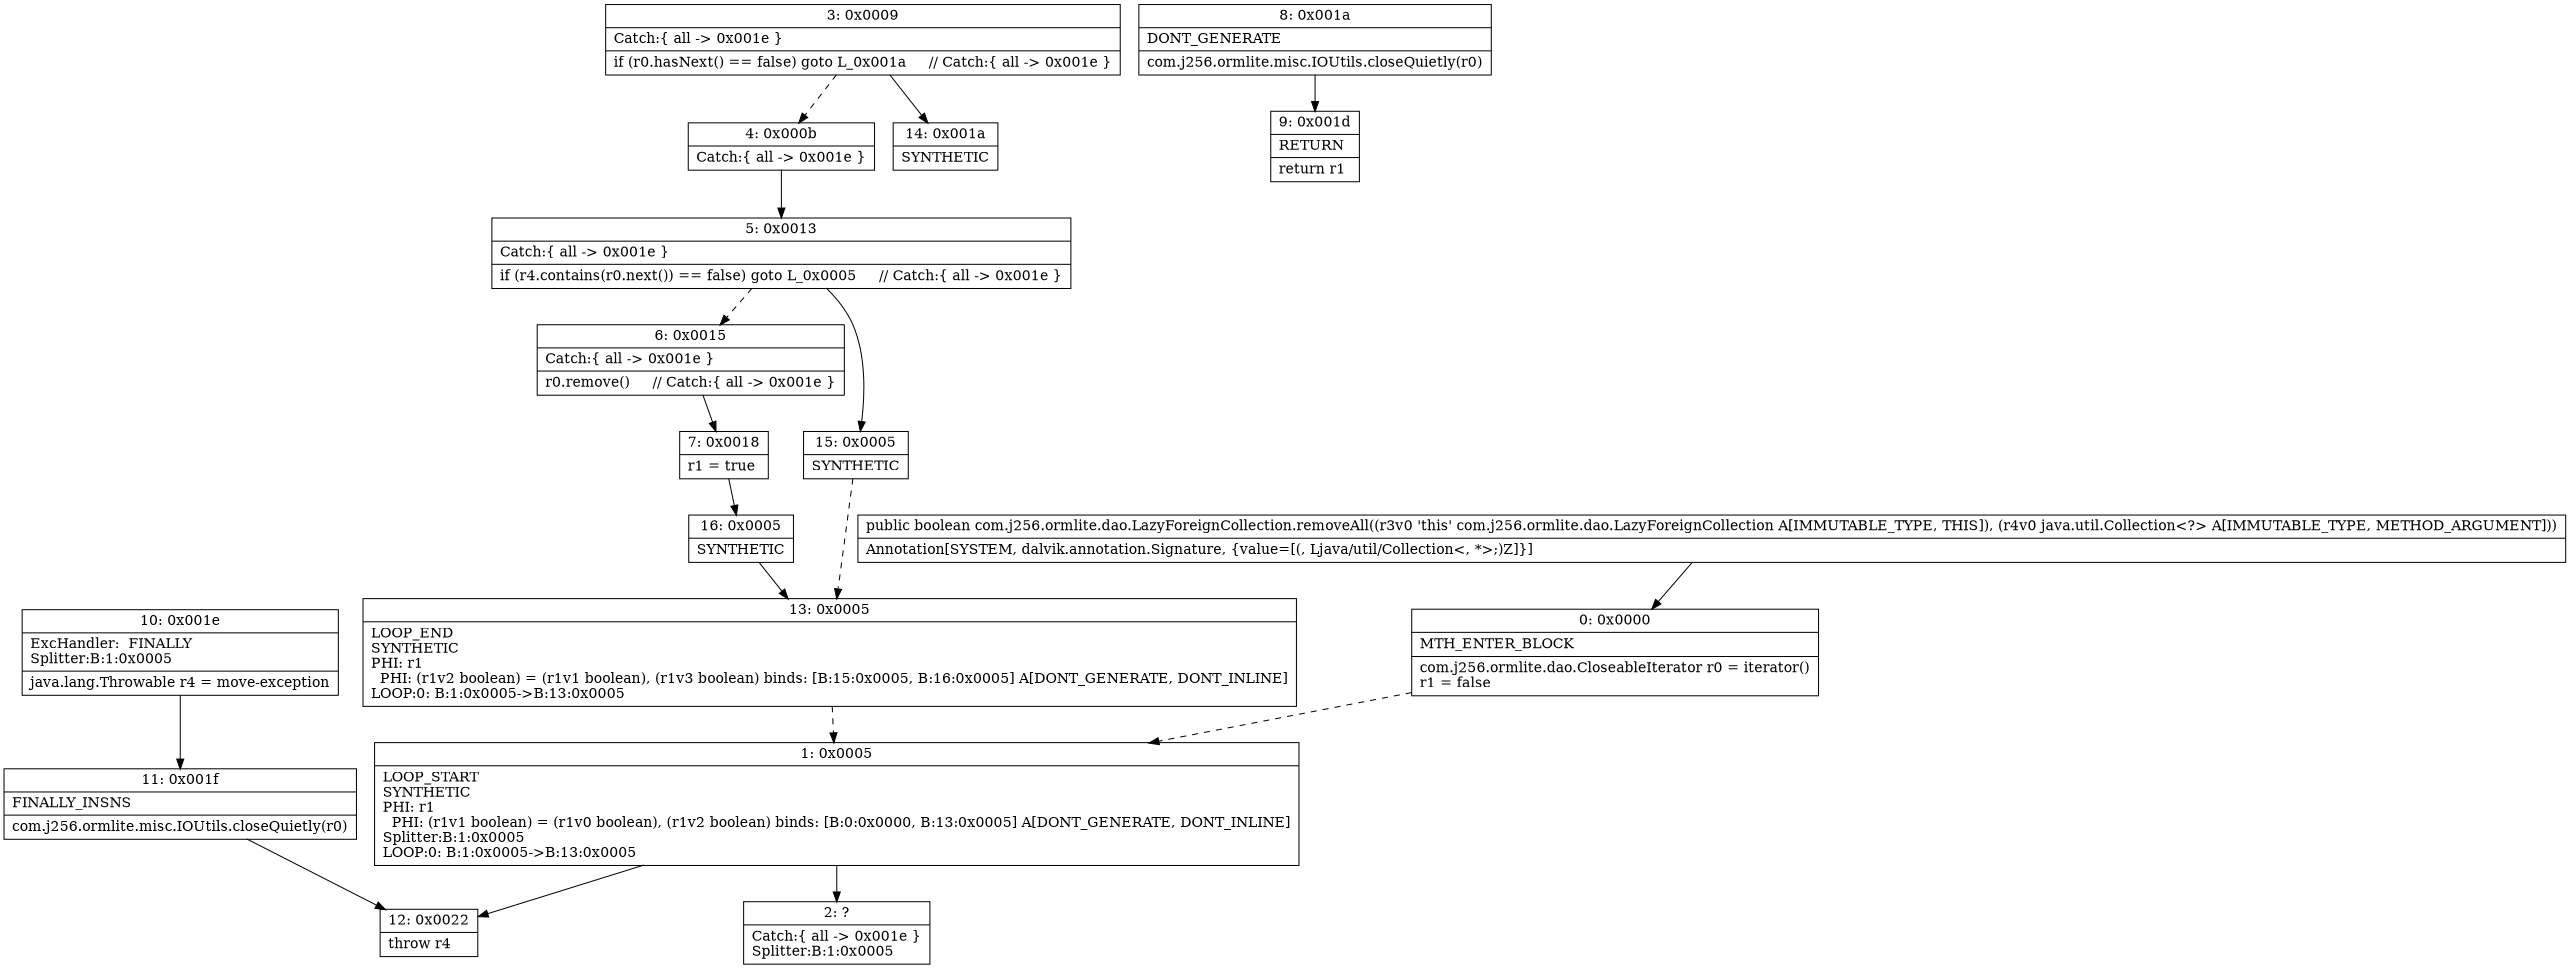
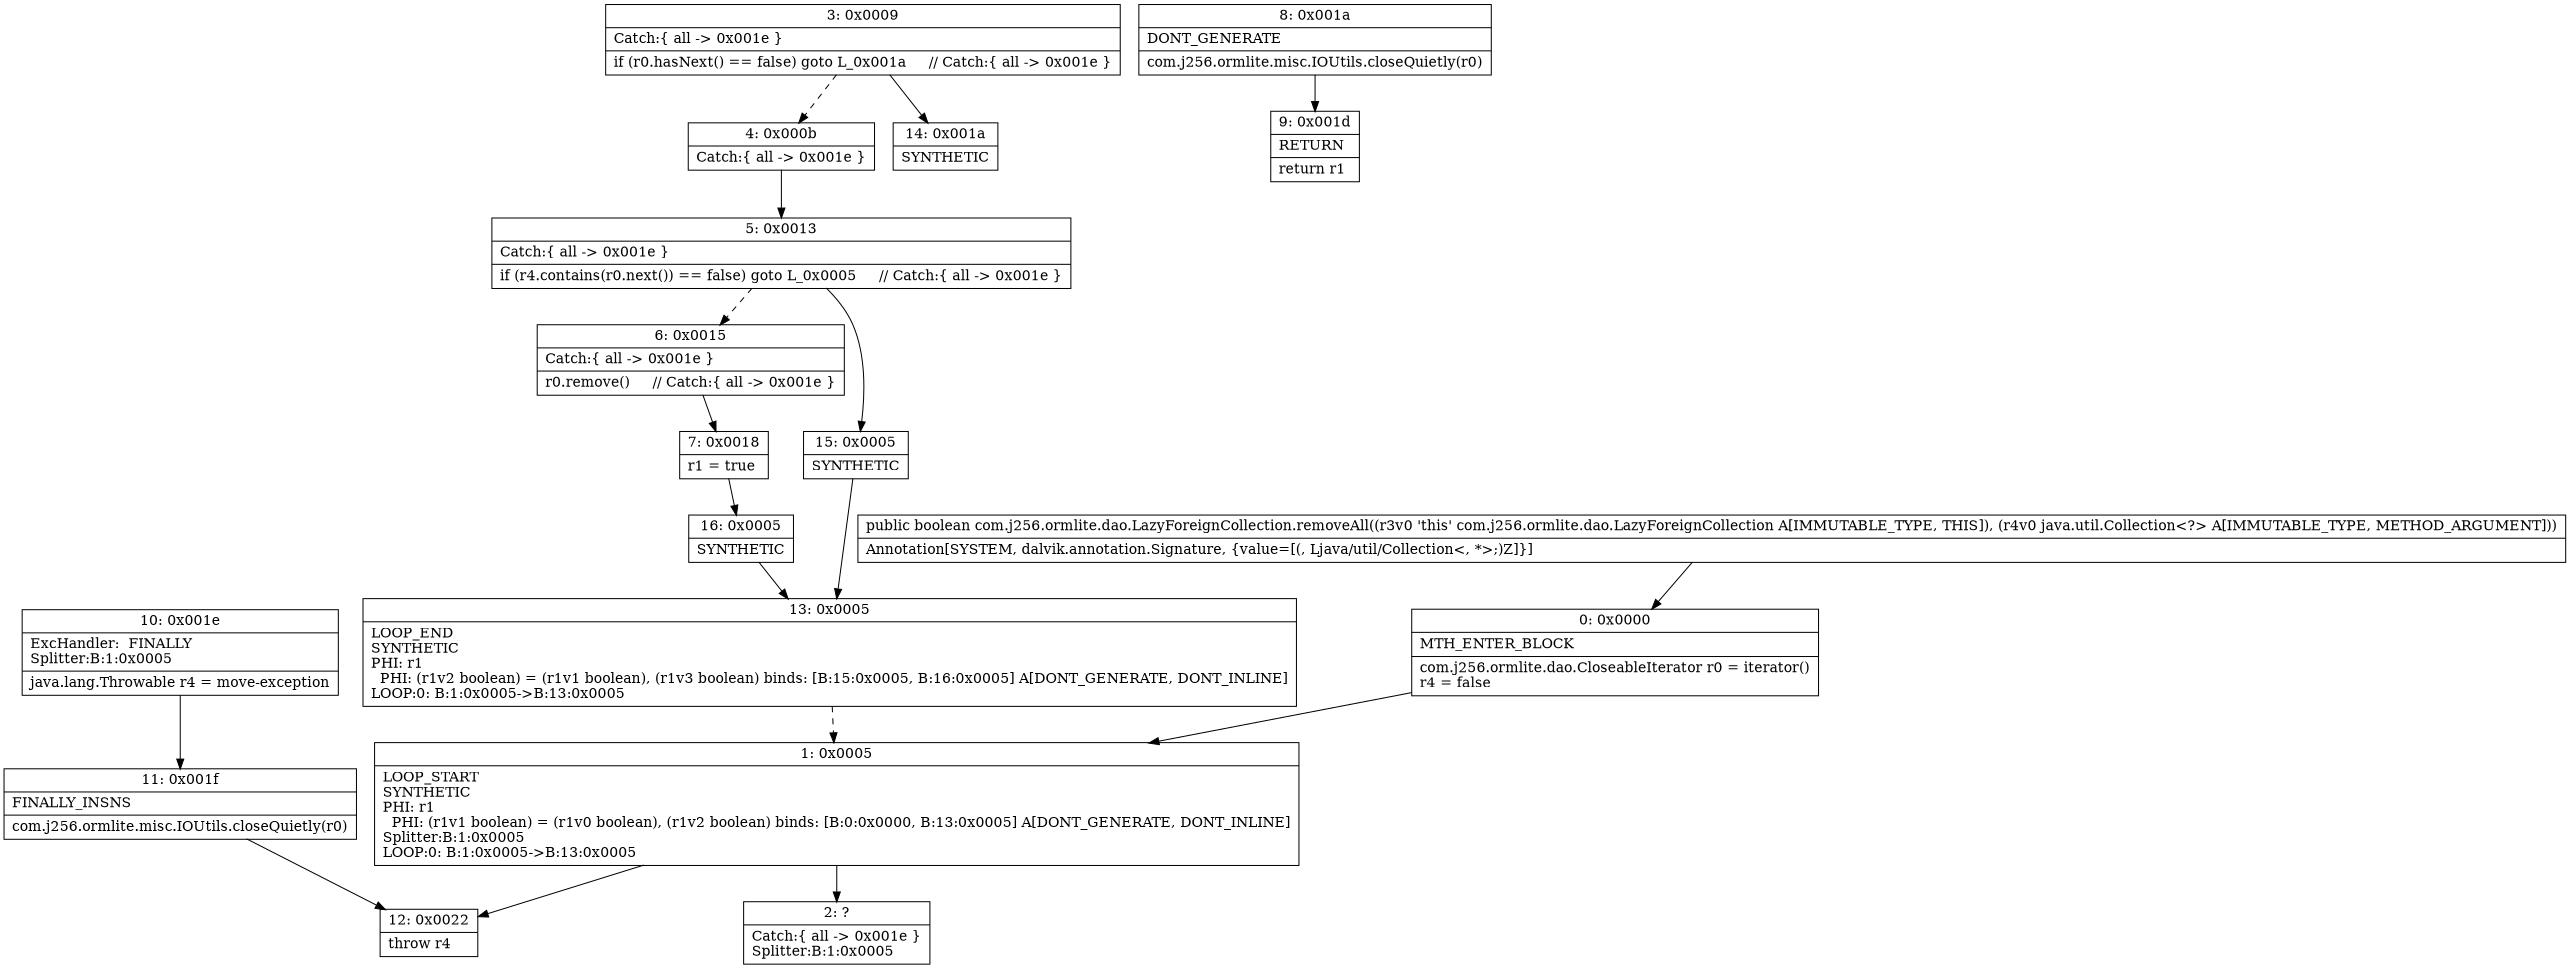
(846, 534) -> (846, 534)
(1456, 683) -> (1456, 683)
(1285, 717) -> (1285, 717)
